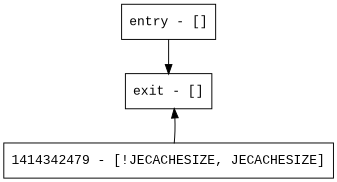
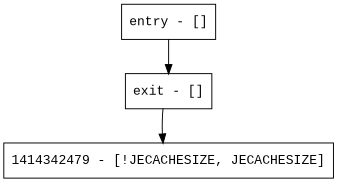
(175, 131) -> (162, 121)
